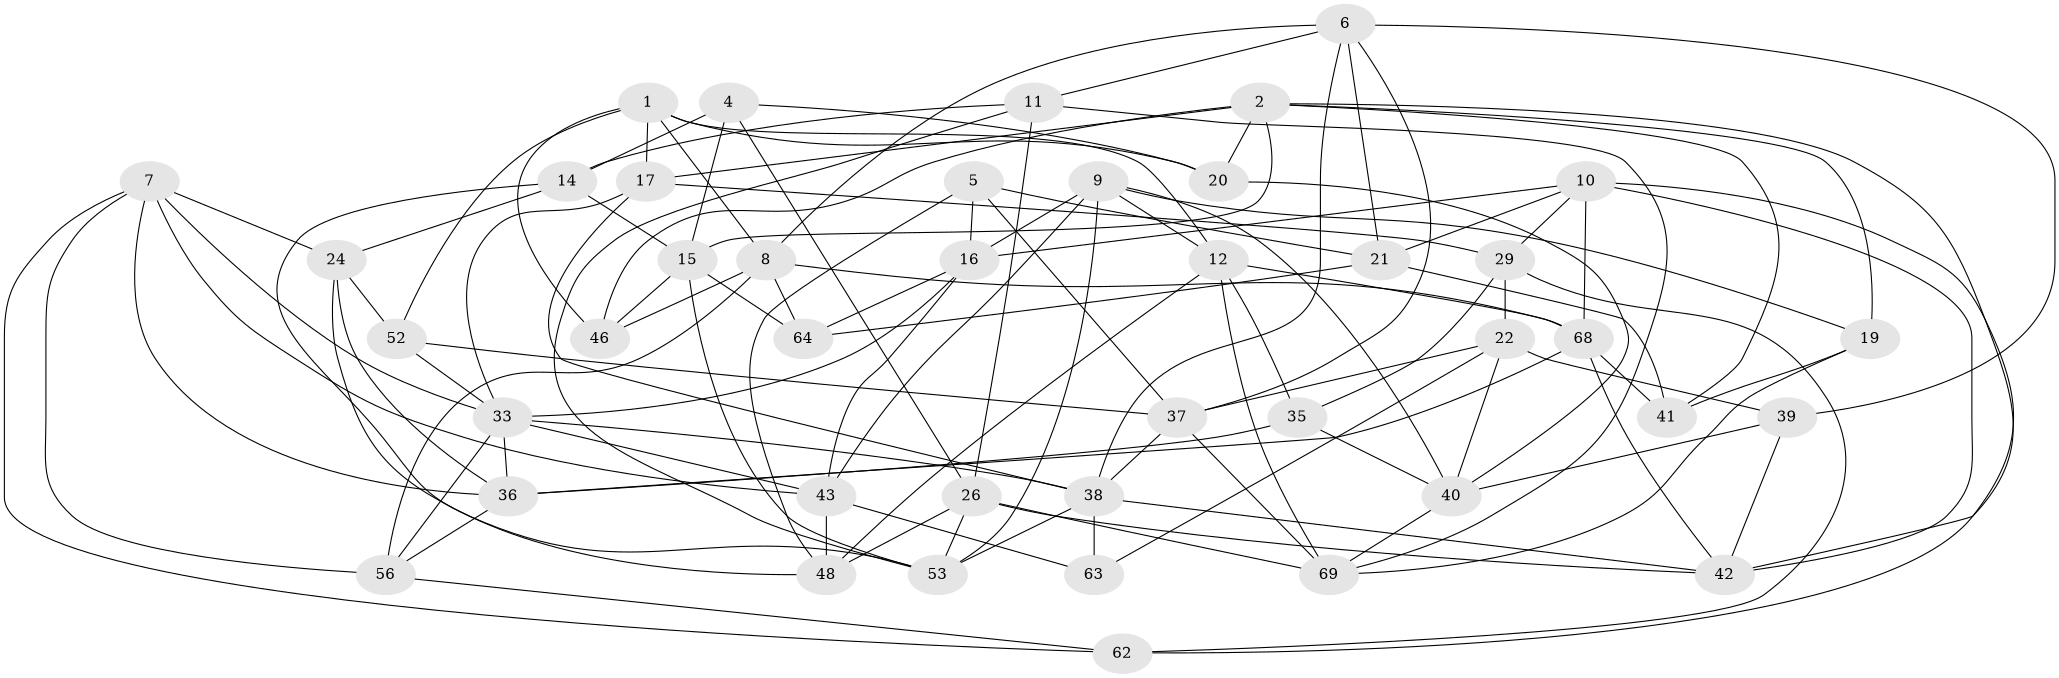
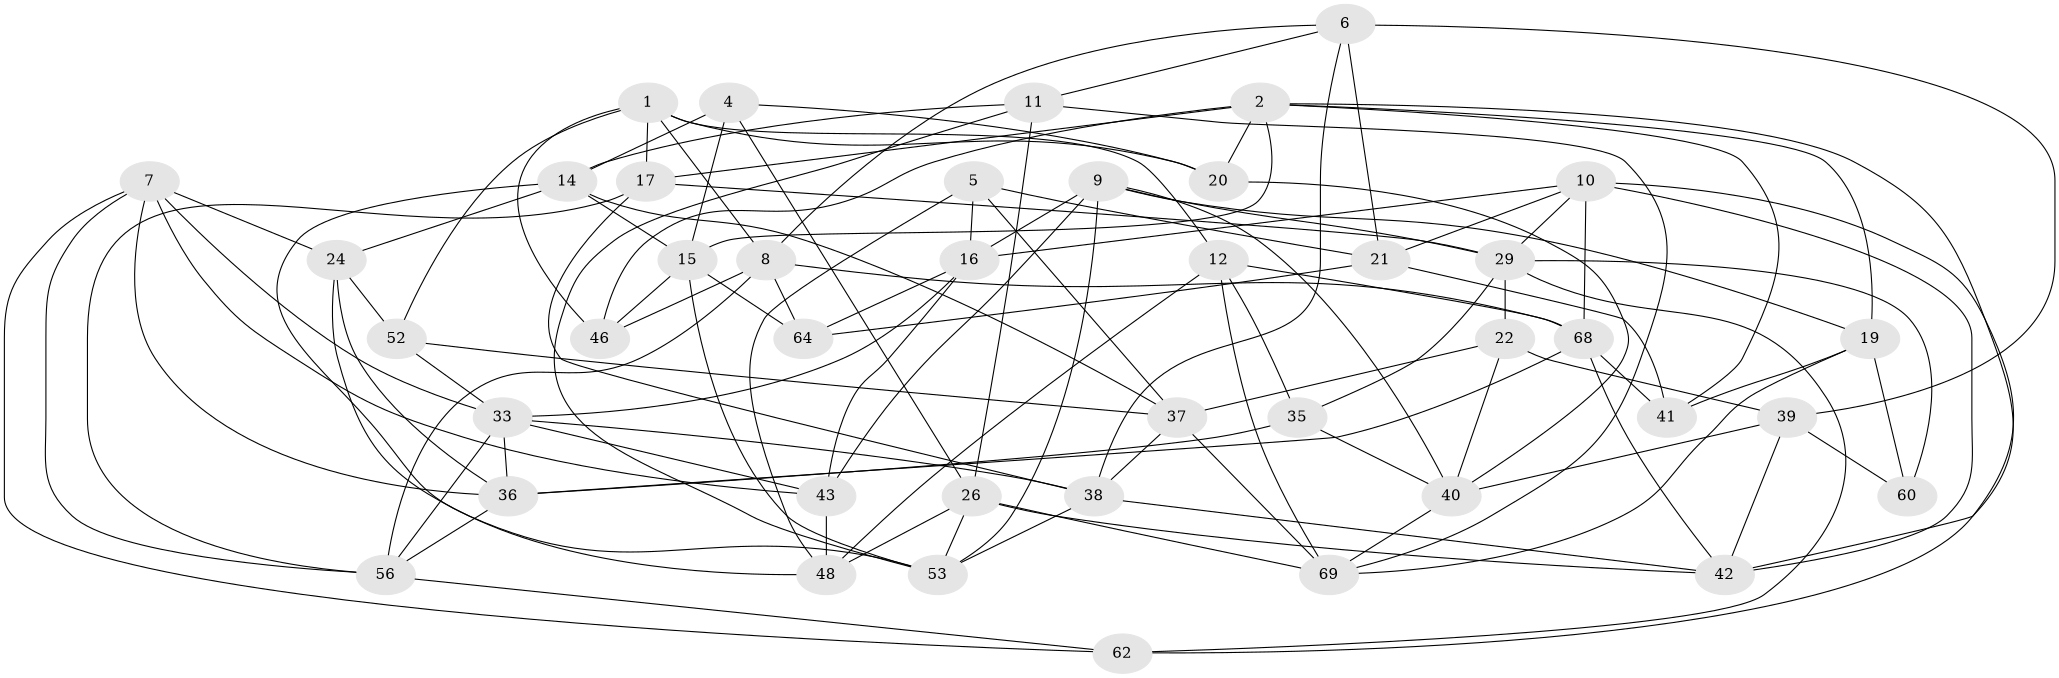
(1141, 210) -> (1302, 221)
(480, 246) -> (119, 245)
(1419, 281) -> (869, 264)
none -> (1907, 496)
(1094, 575) -> none
